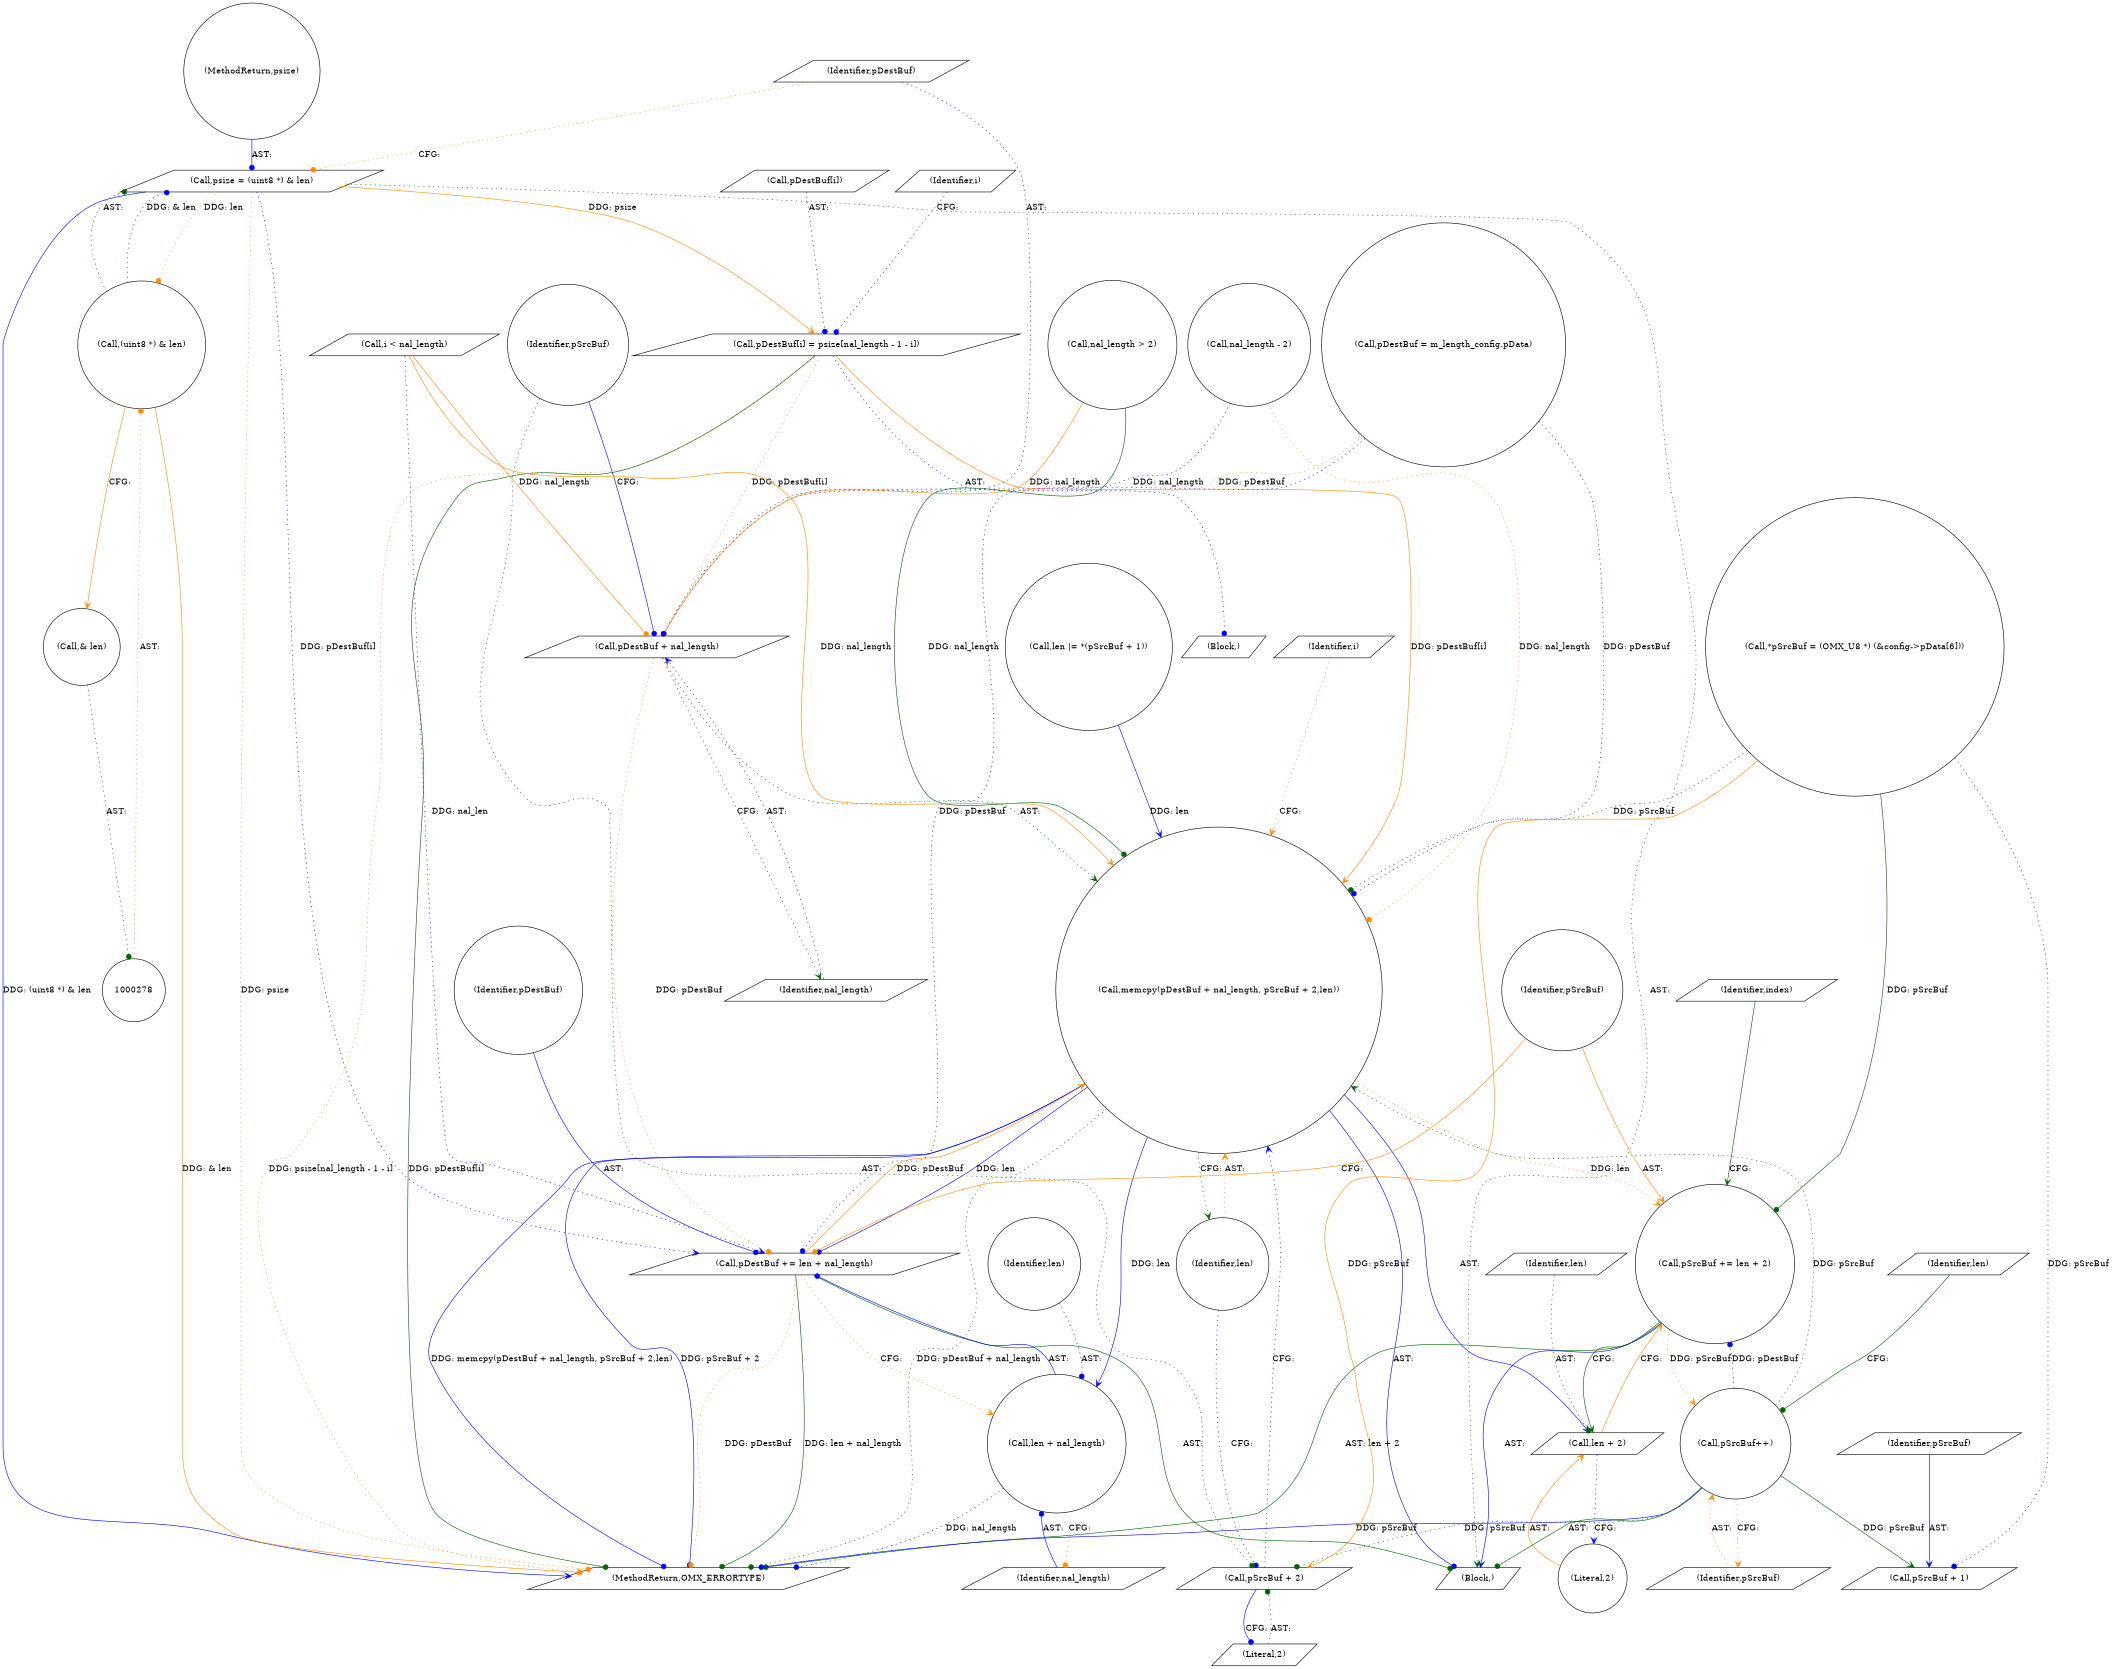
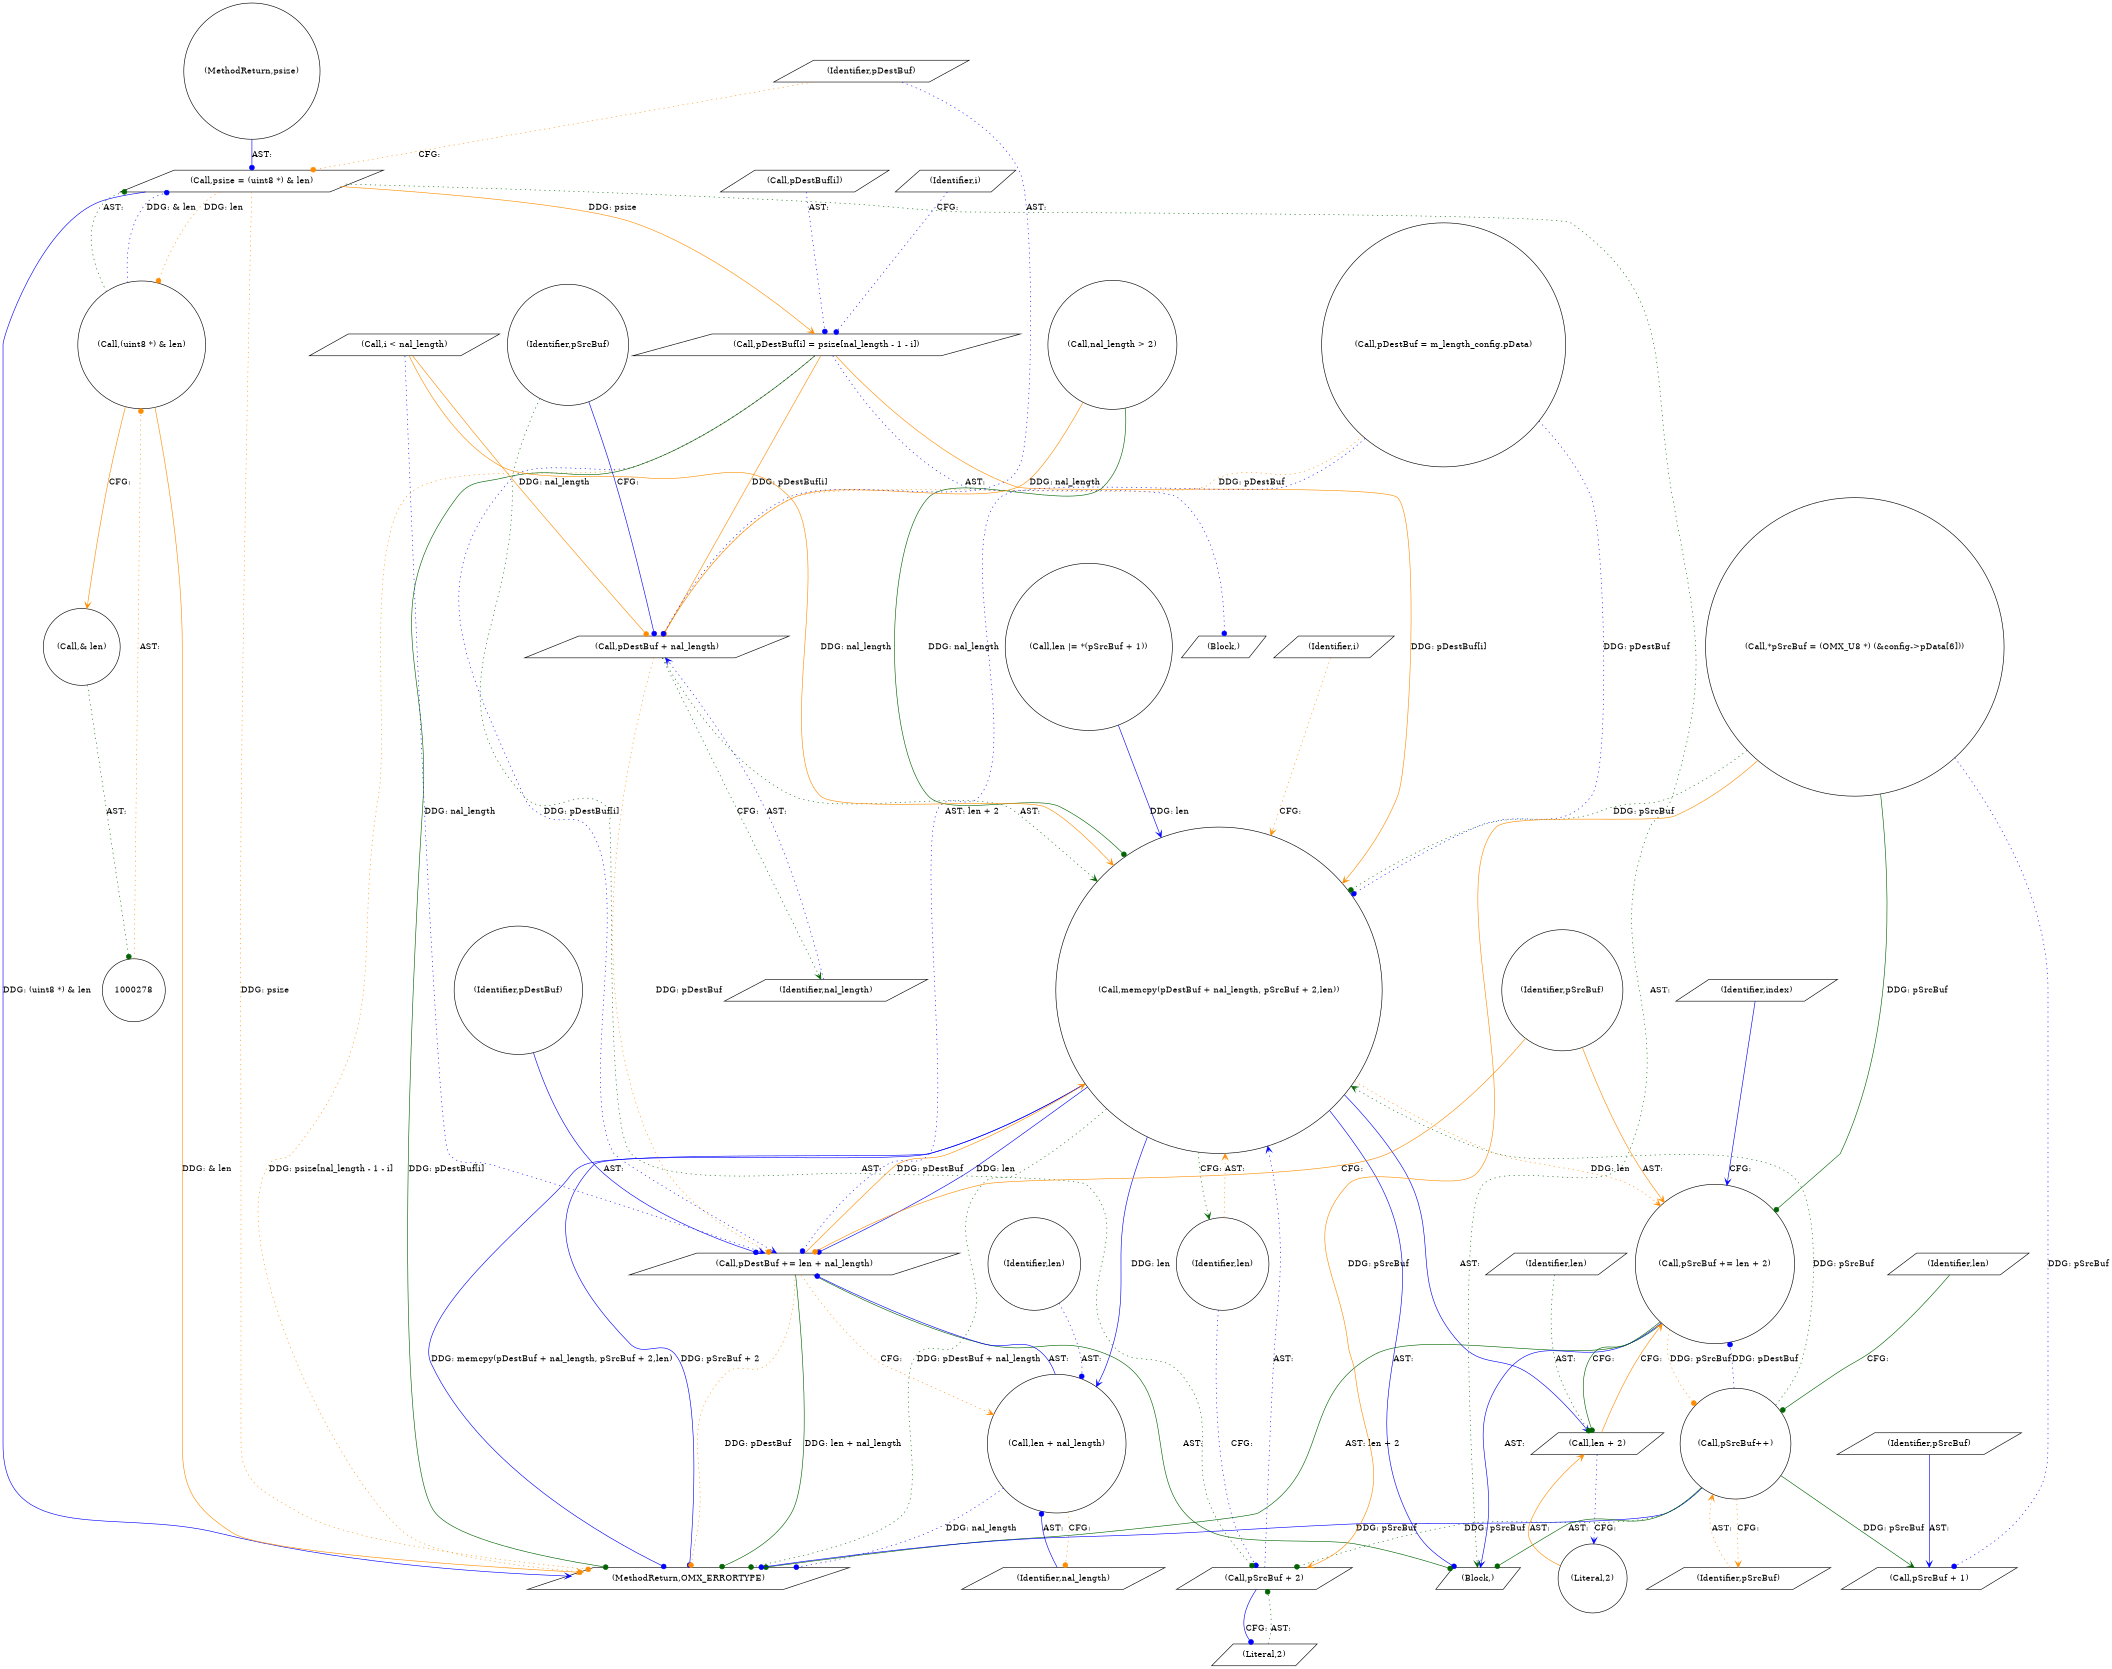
(1249, 345) -> none
(743, 494) -> (743, 494)
(460, 812) -> (460, 812)
(973, 812) -> (973, 812)
(305, 843) -> (506, 755)
(1741, 1090) -> (1741, 1090)
(1591, 1357) -> (1591, 1357)
(1285, 1359) -> (1285, 1359)
(1672, 1368) -> (1672, 1368)
